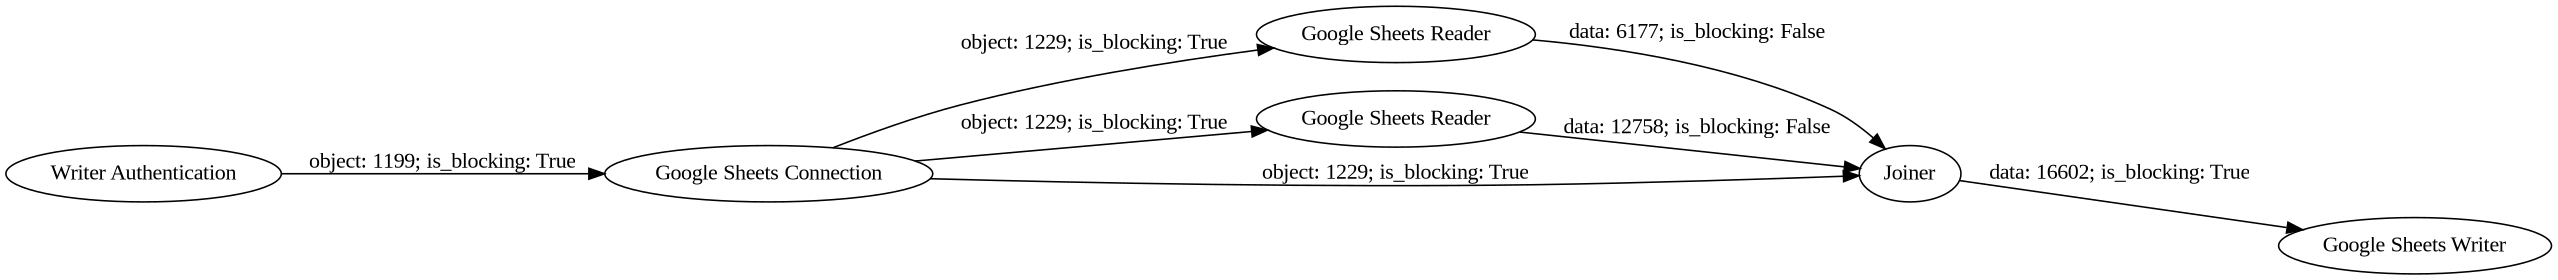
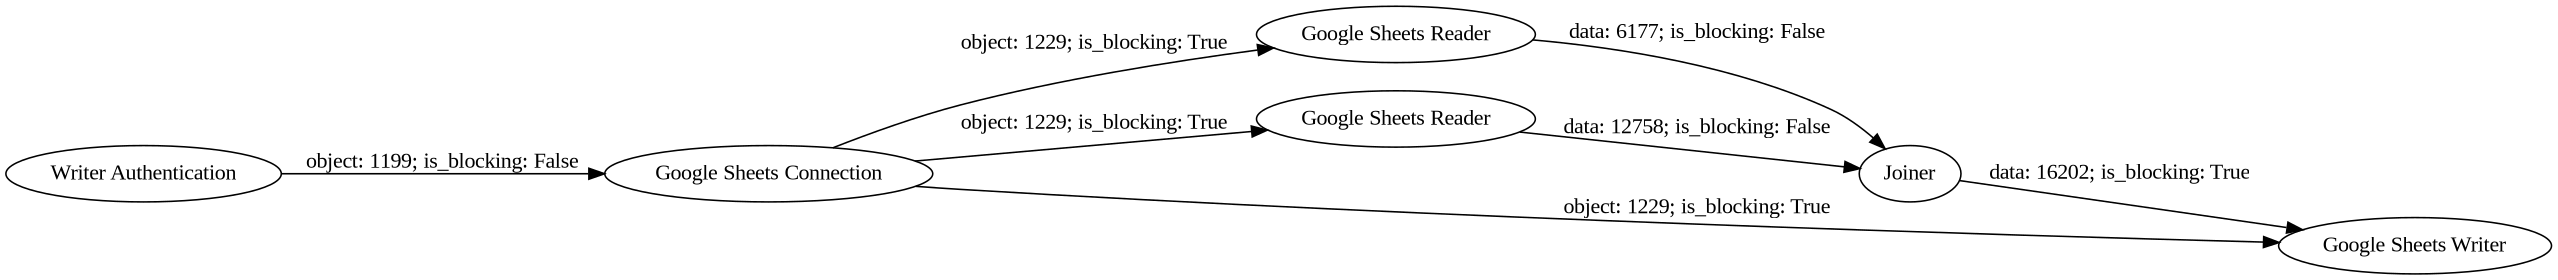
(443, 162) -> (443, 162)
(2120, 173) -> (2120, 173)
(1387, 186) -> (1589, 220)
